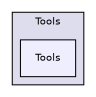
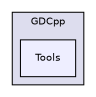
(48, 22) -> (48, 22)
